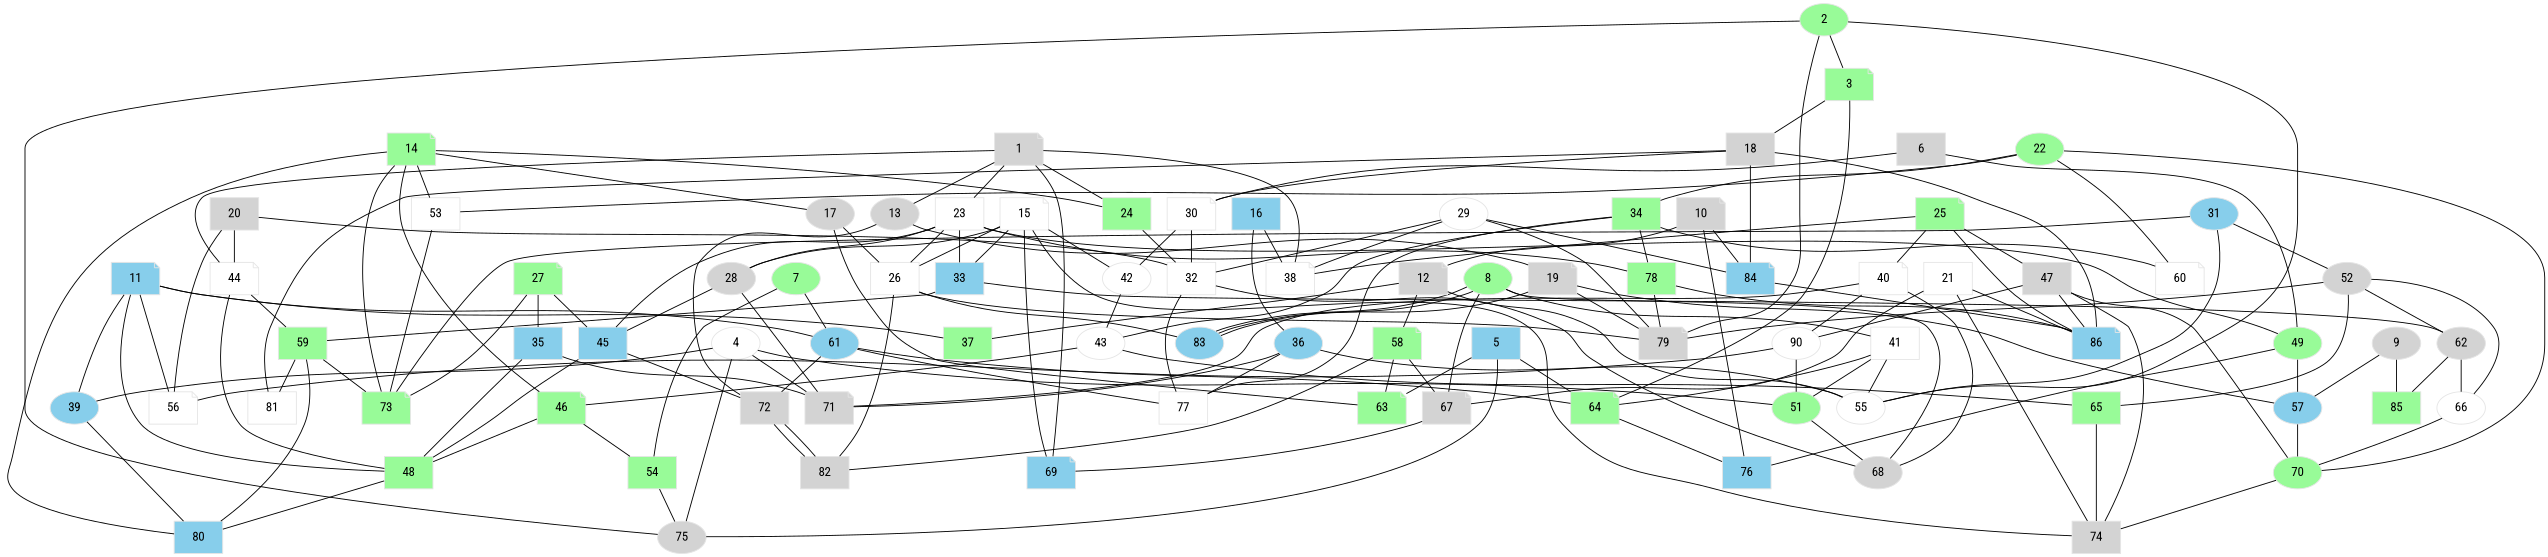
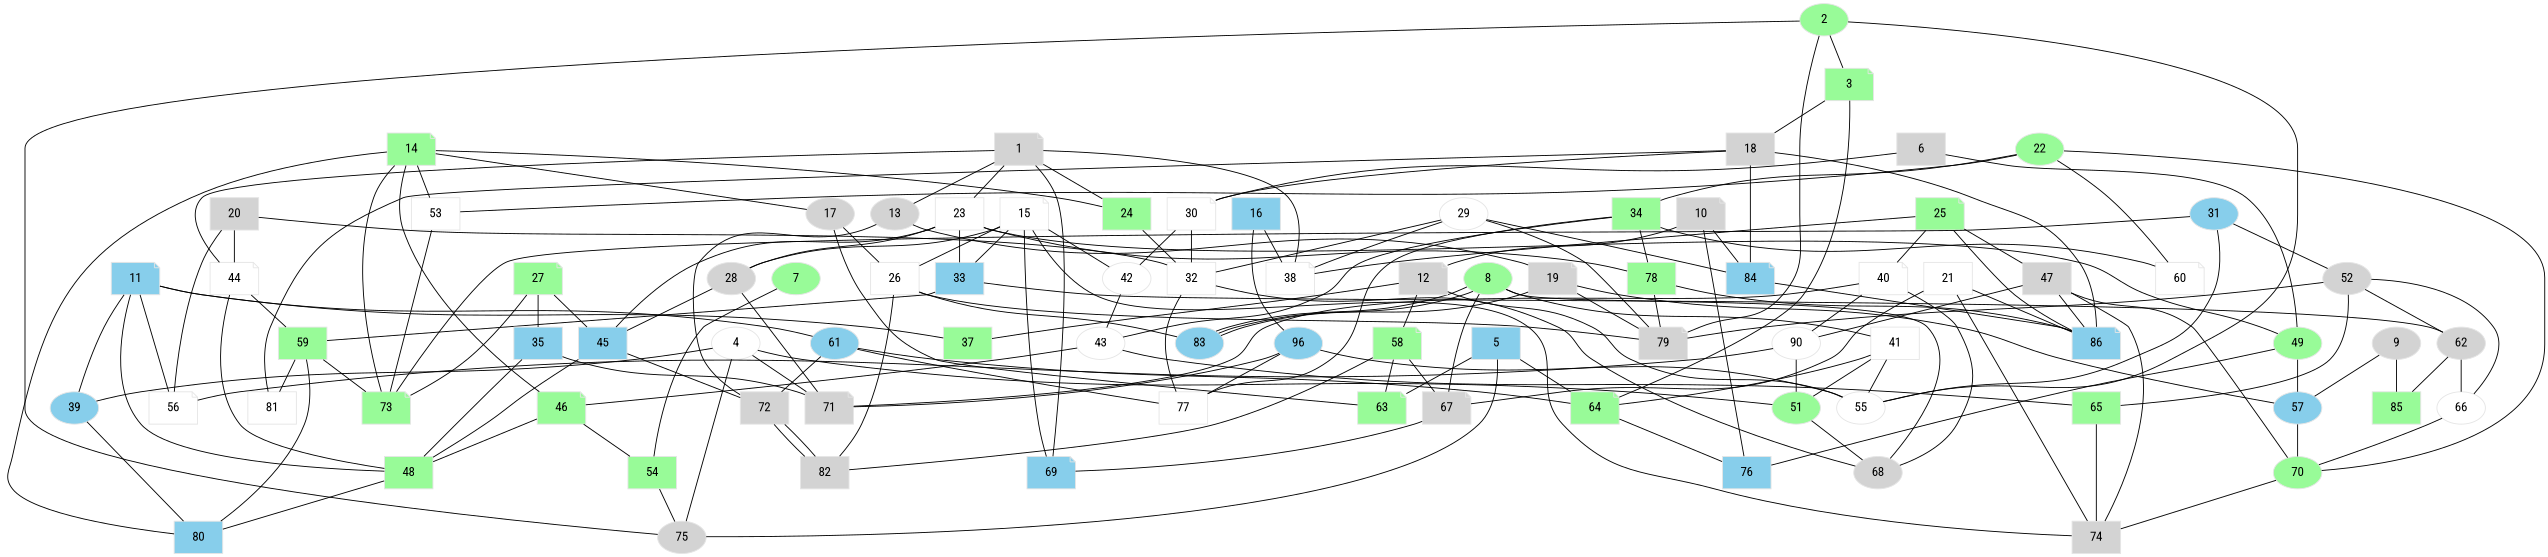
(924, 249) -> none
(815, 311) -> none
(1298, 343) -> (1298, 343)
